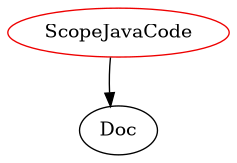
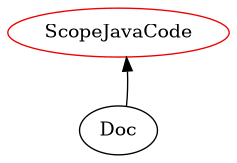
(109, 75) -> (128, 89)
